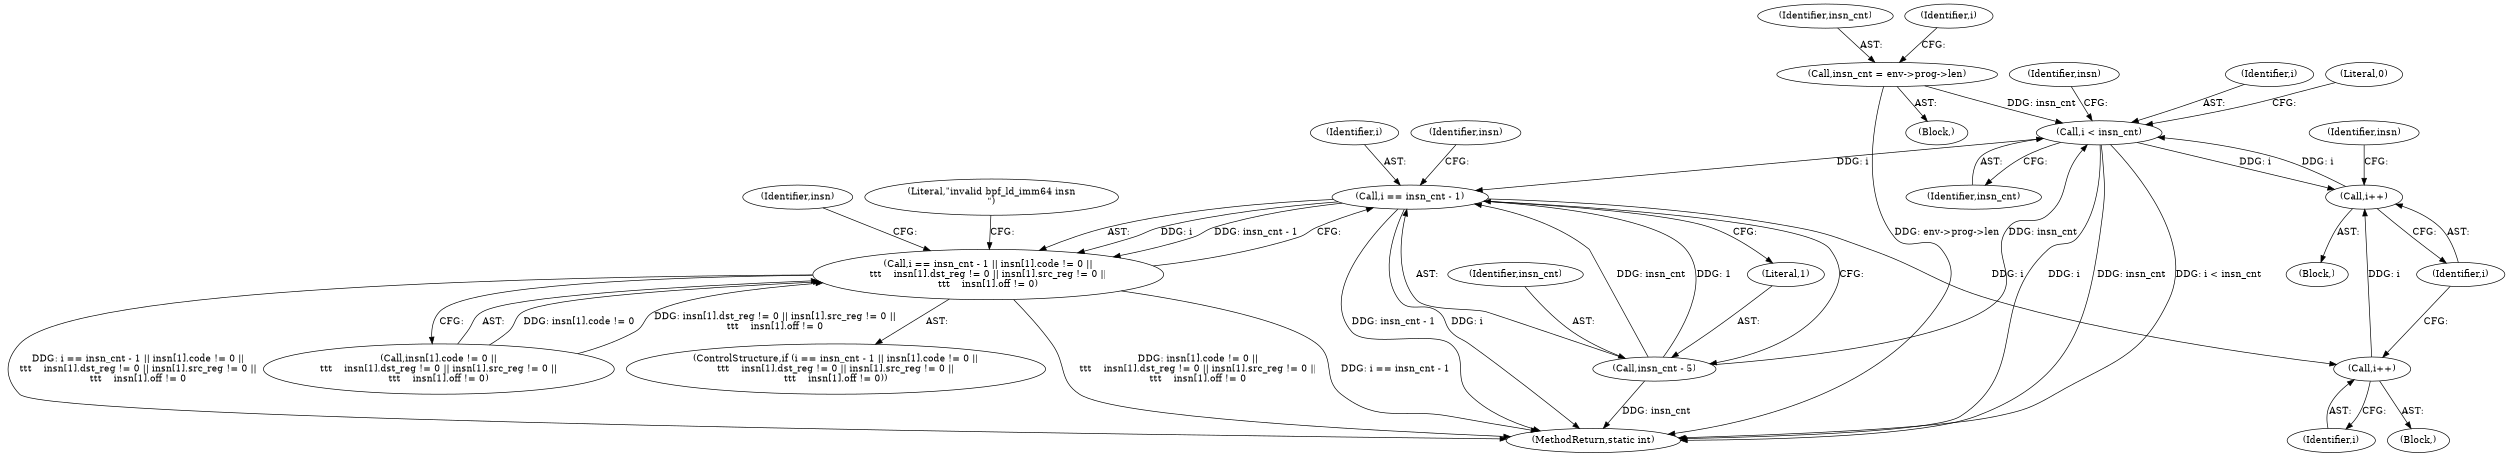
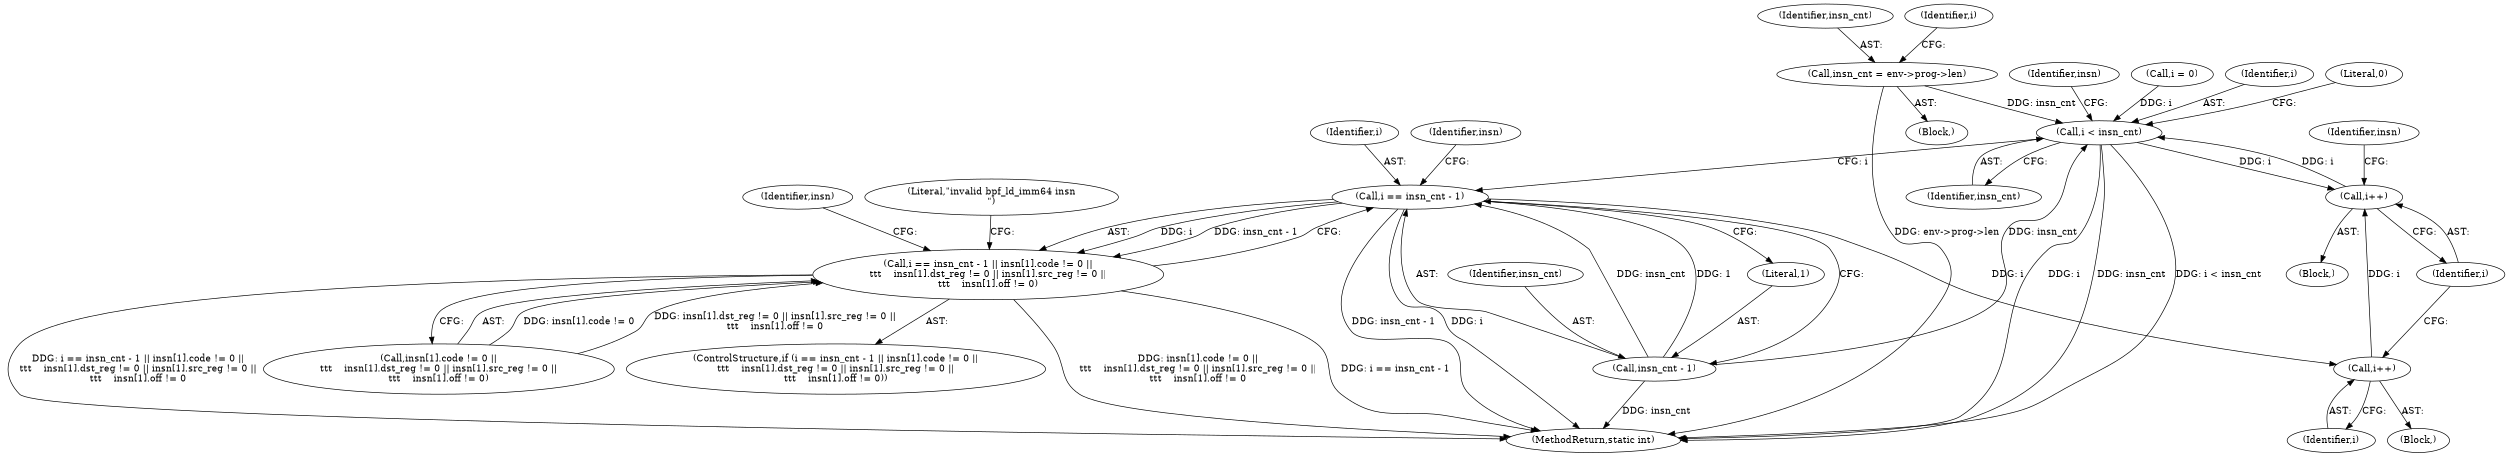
none -> (2172, 74)
(1853, 162) -> (1853, 162)
(1654, 369) -> (1654, 369)
